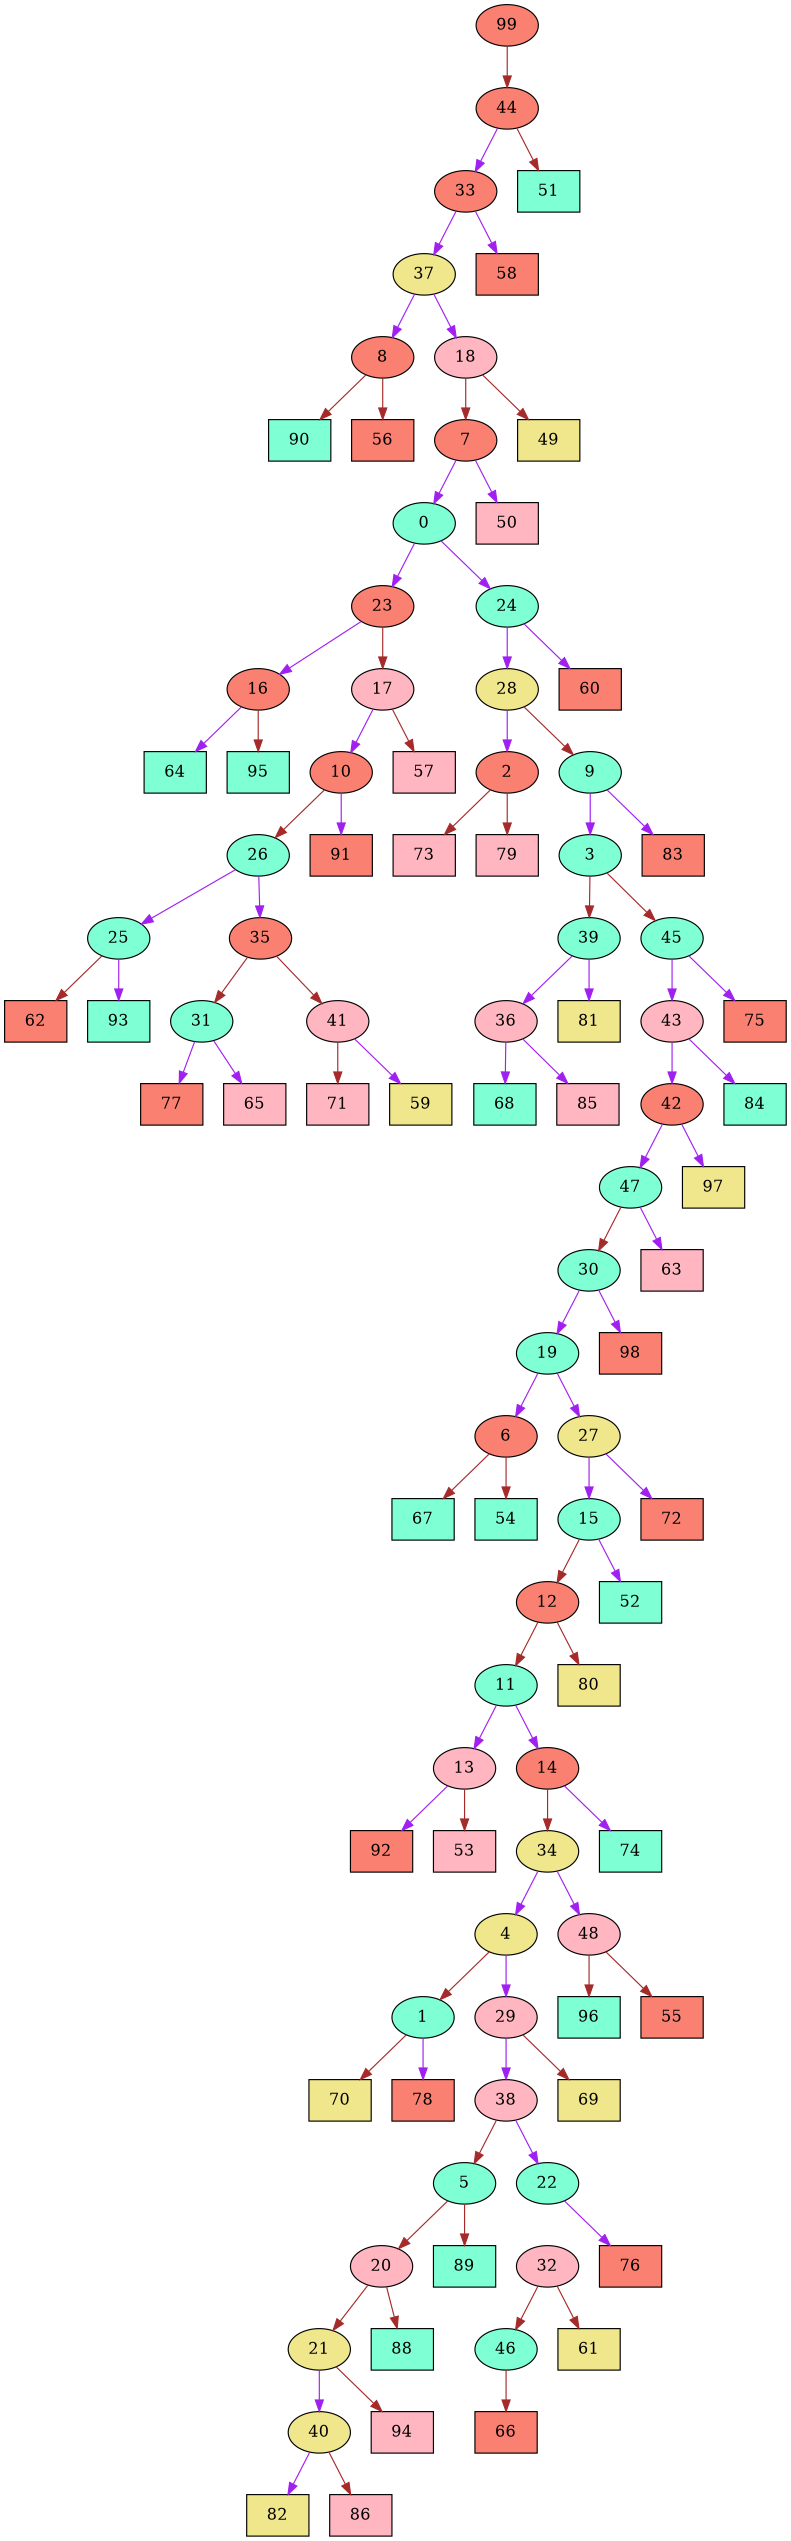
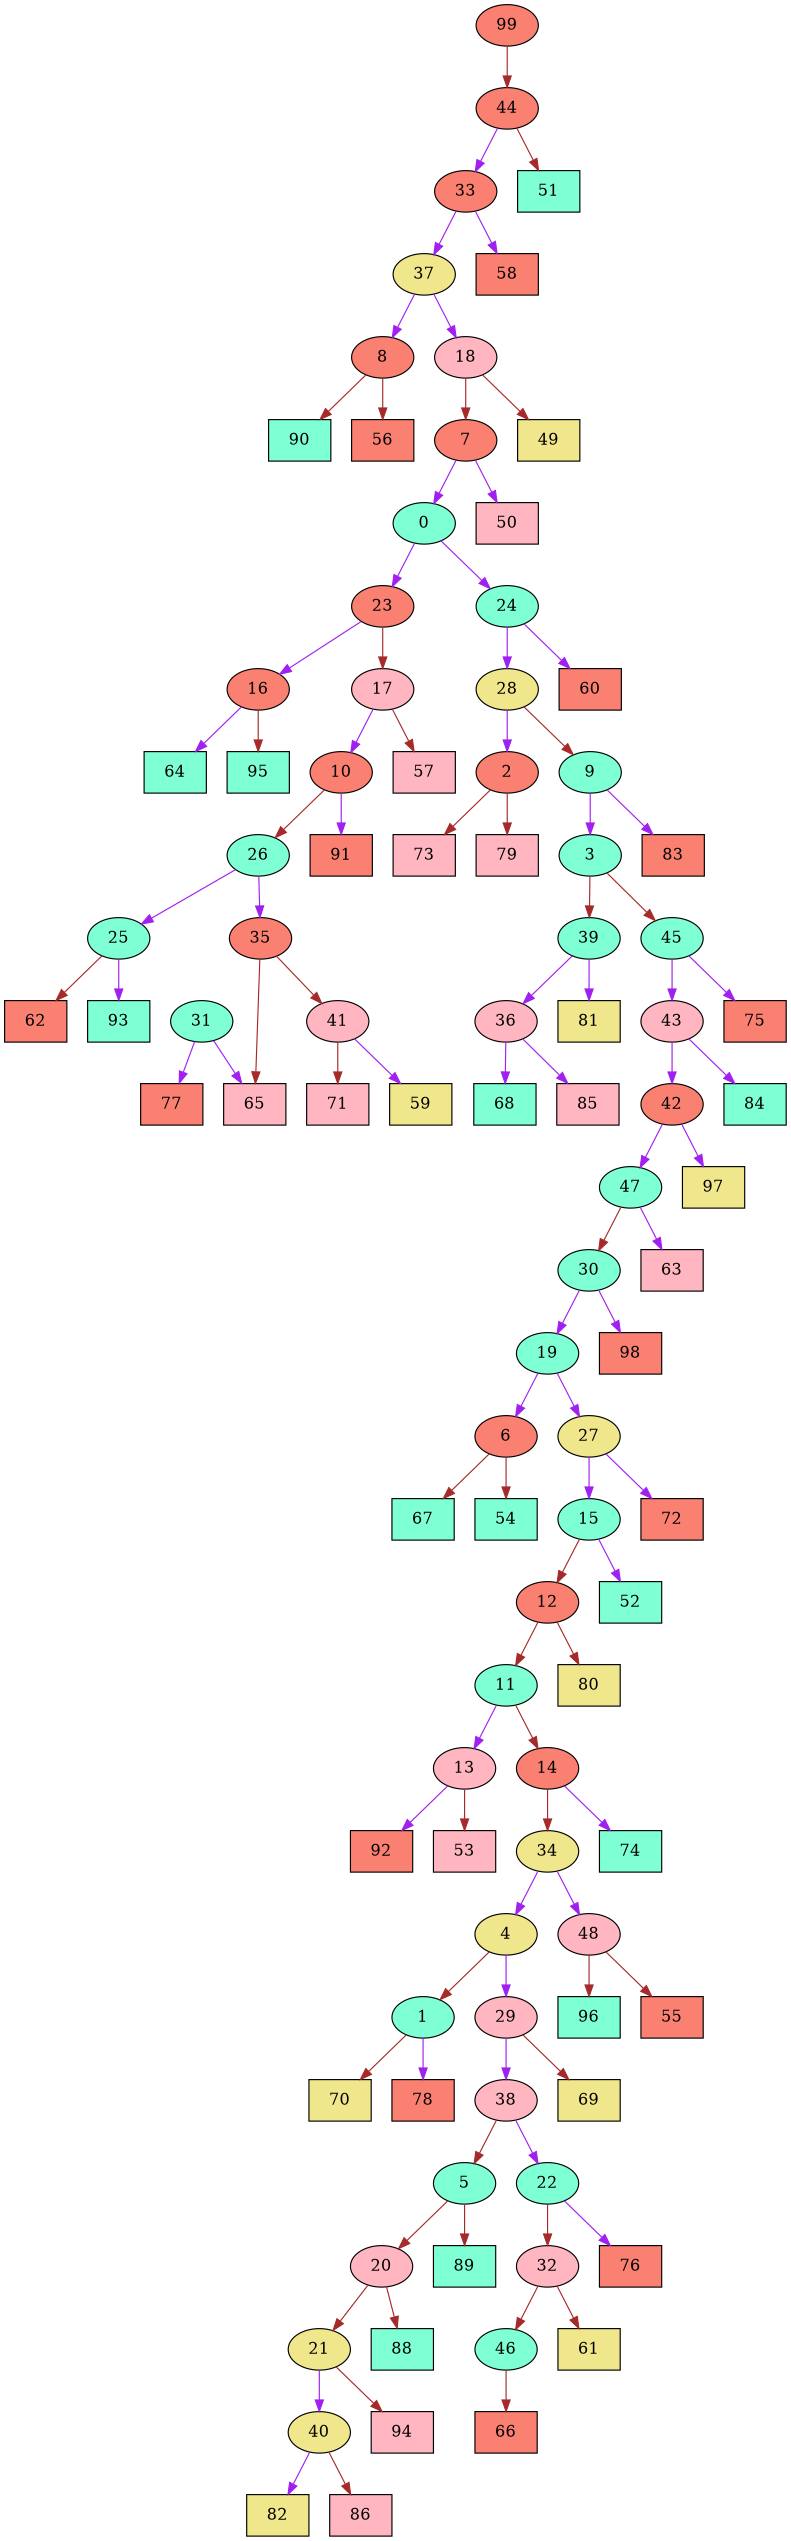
(235, 975) -> (258, 1015)
(524, 1722) -> (524, 1722)
none -> (548, 2219)
